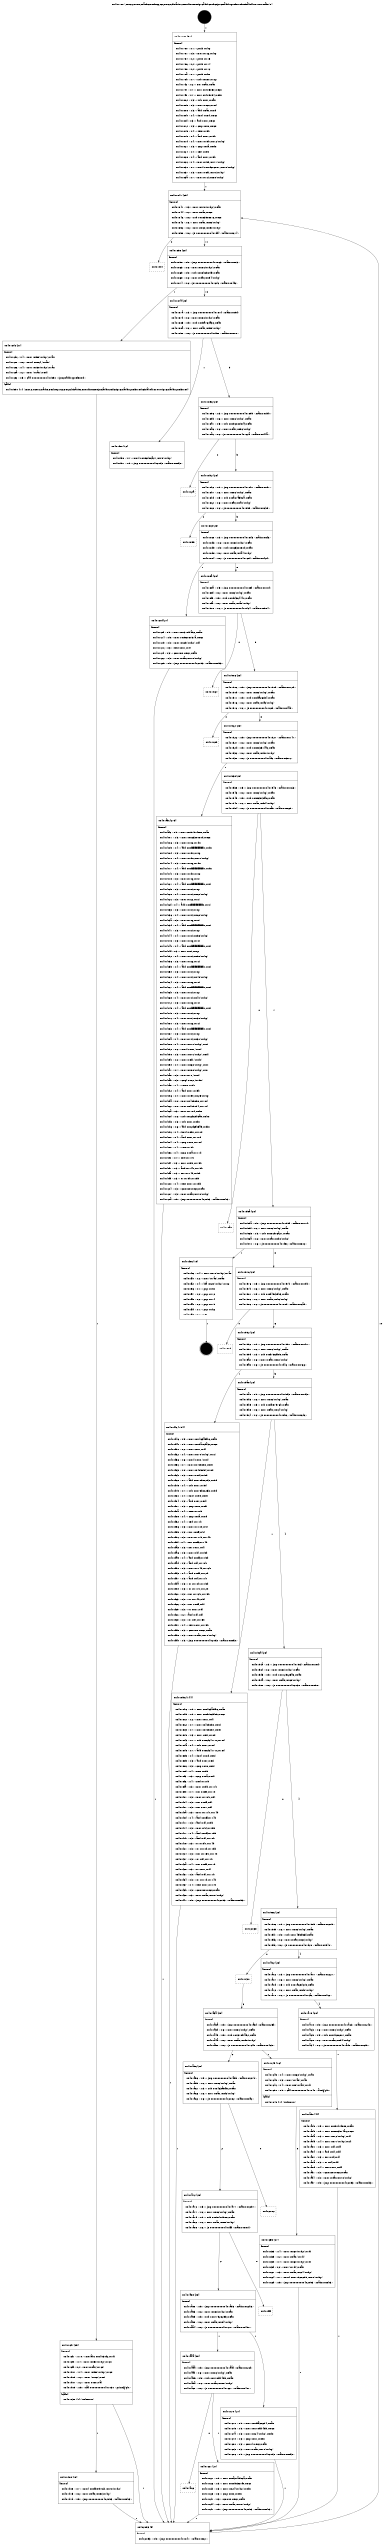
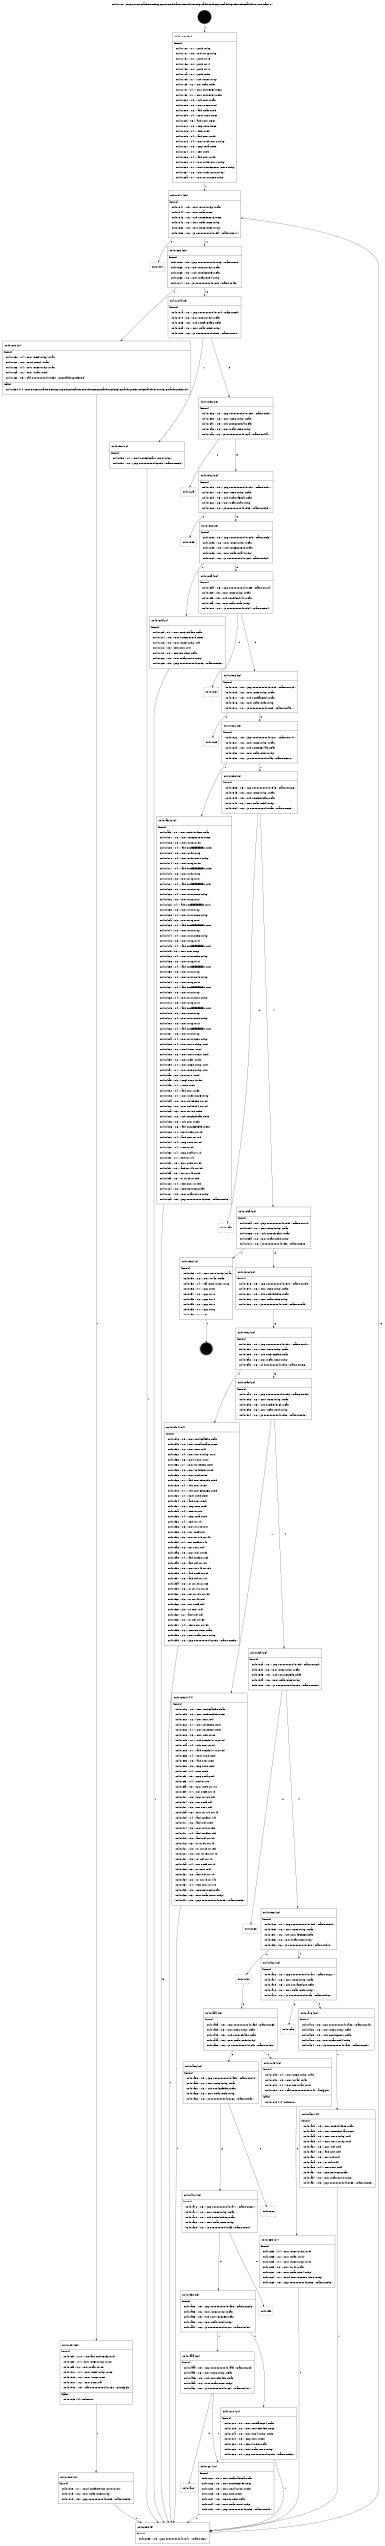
none -> (260, 766)
(225, 1349) -> none
(163, 1979) -> (163, 1979)
none -> (288, 2029)
(135, 2462) -> (147, 1496)
